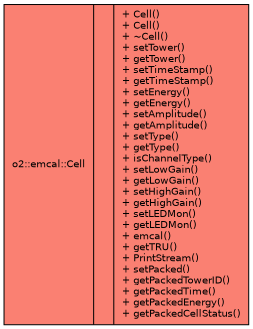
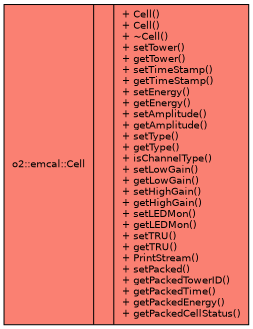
(147, 236) -> (150, 236)
